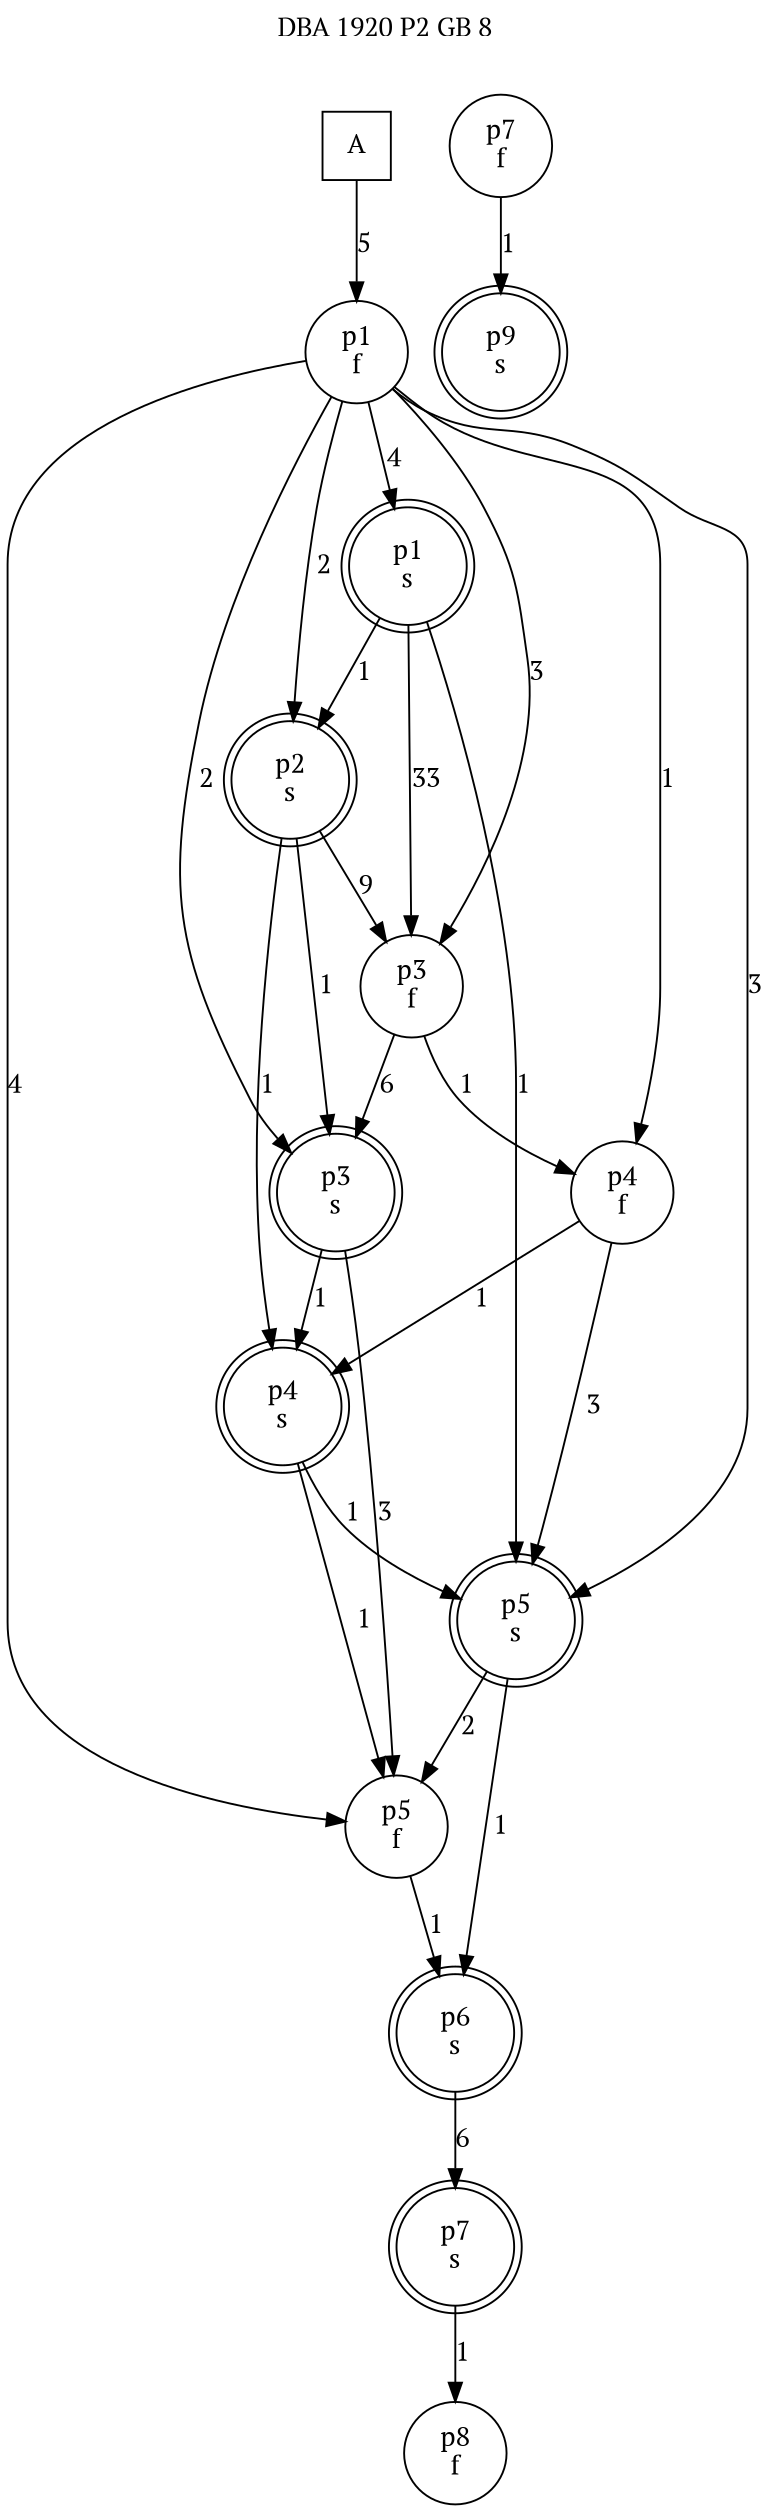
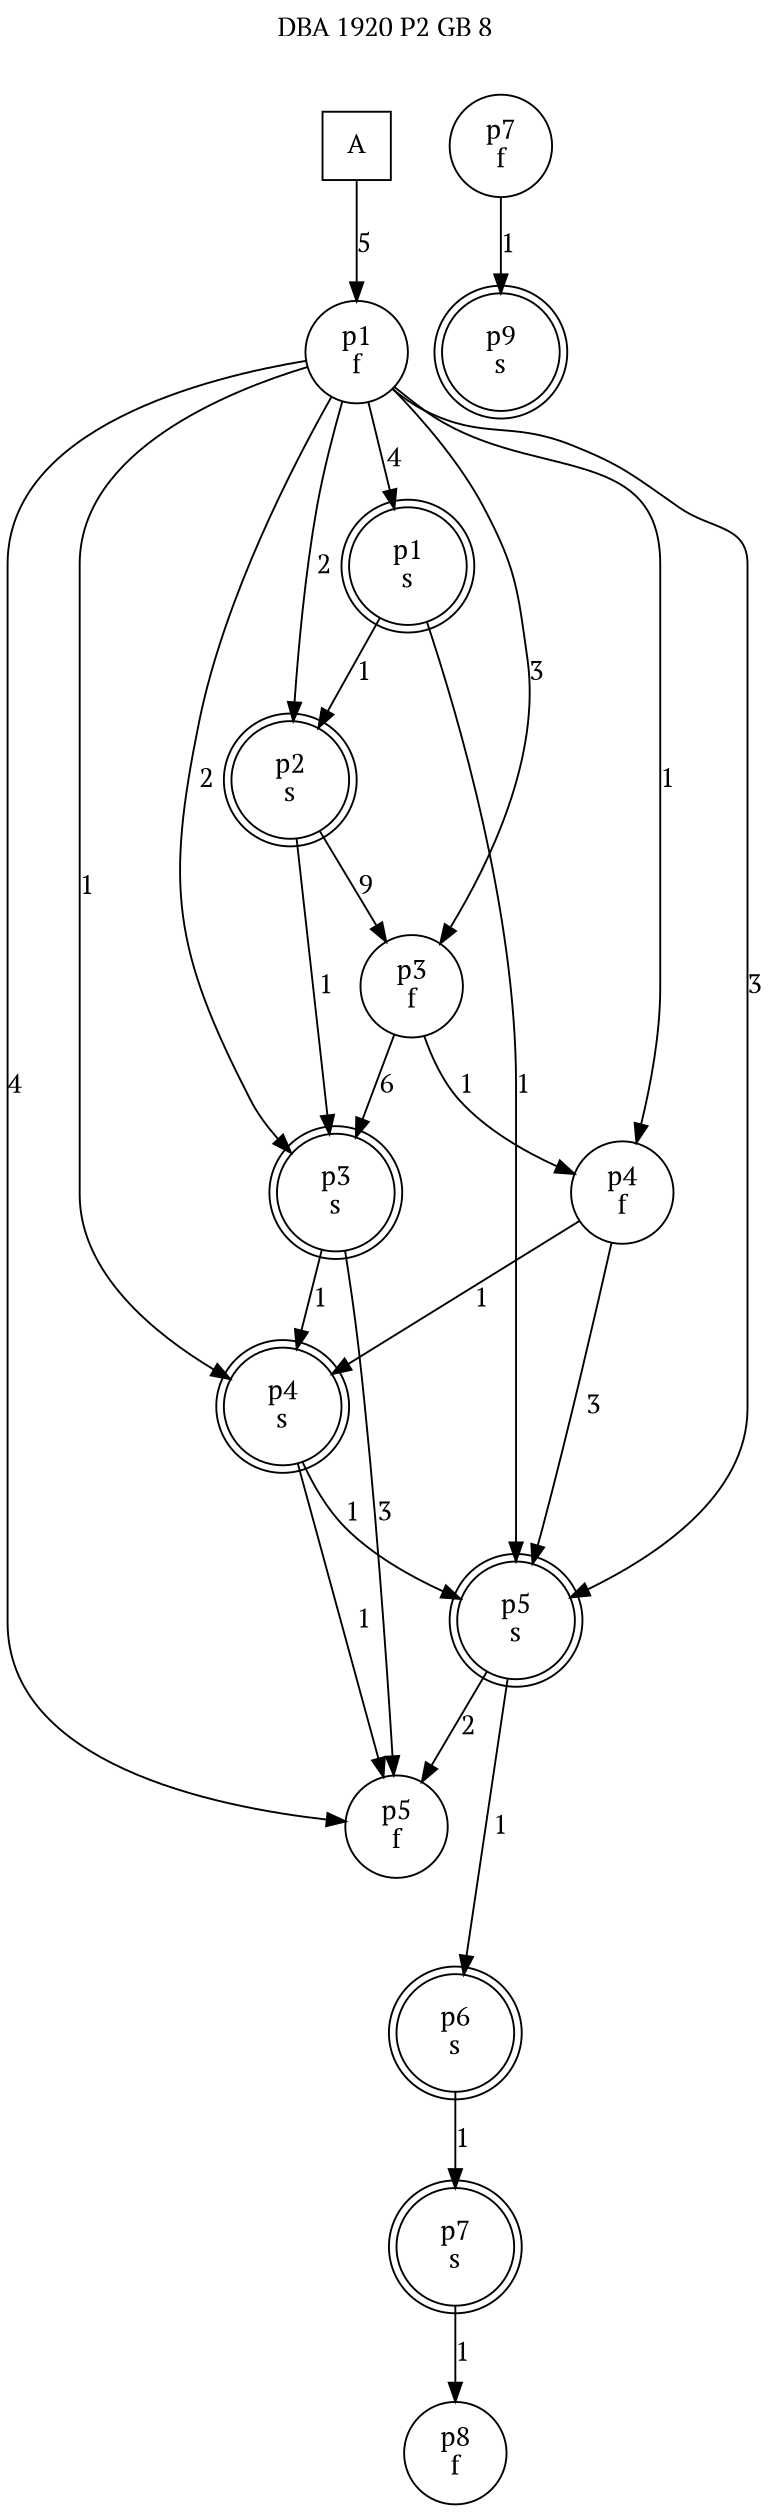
(410, 770) -> none
(259, 1084) -> (80, 834)
(422, 1917) -> none
(463, 2140) -> (463, 2140)
